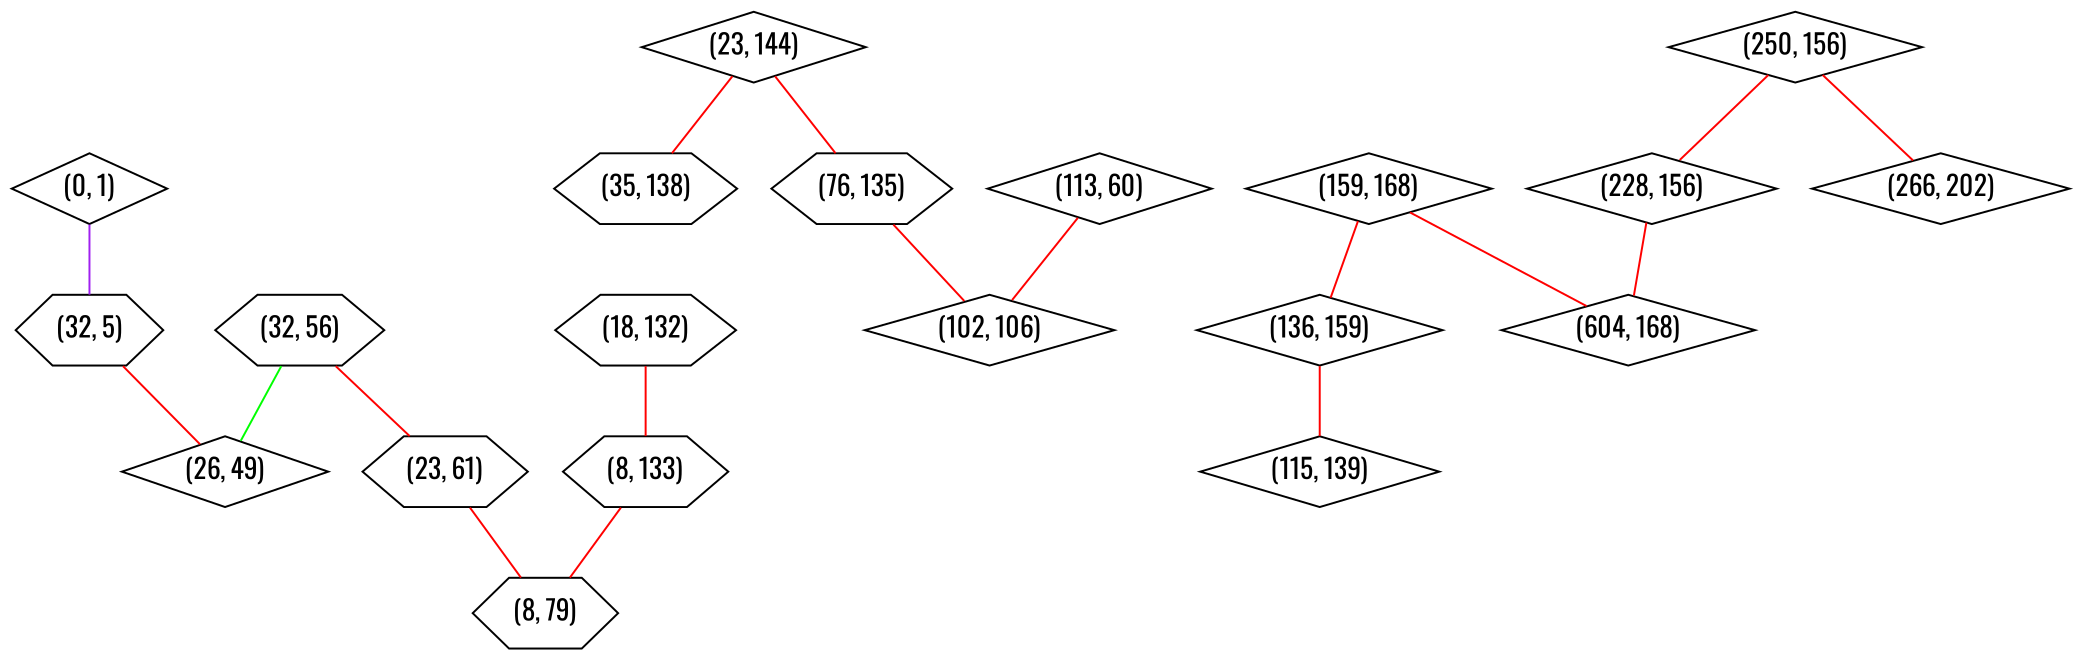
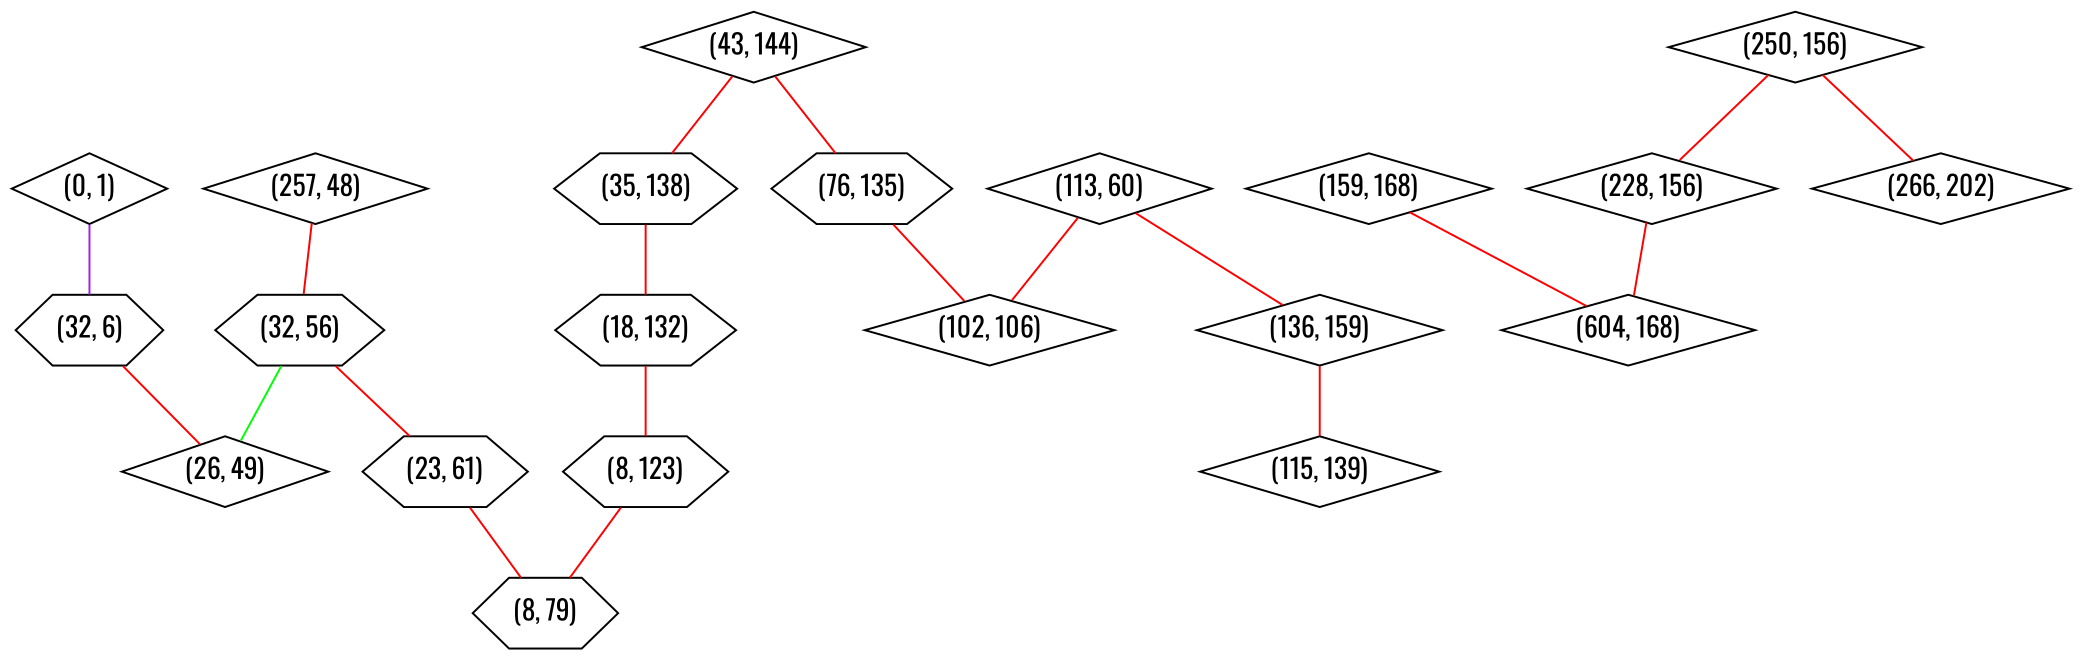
(754, 47) -> (754, 47)
none -> (315, 189)
(1344, 259) -> (1209, 259)
none -> (646, 260)
(89, 330) -> (89, 330)
(646, 472) -> (646, 472)
